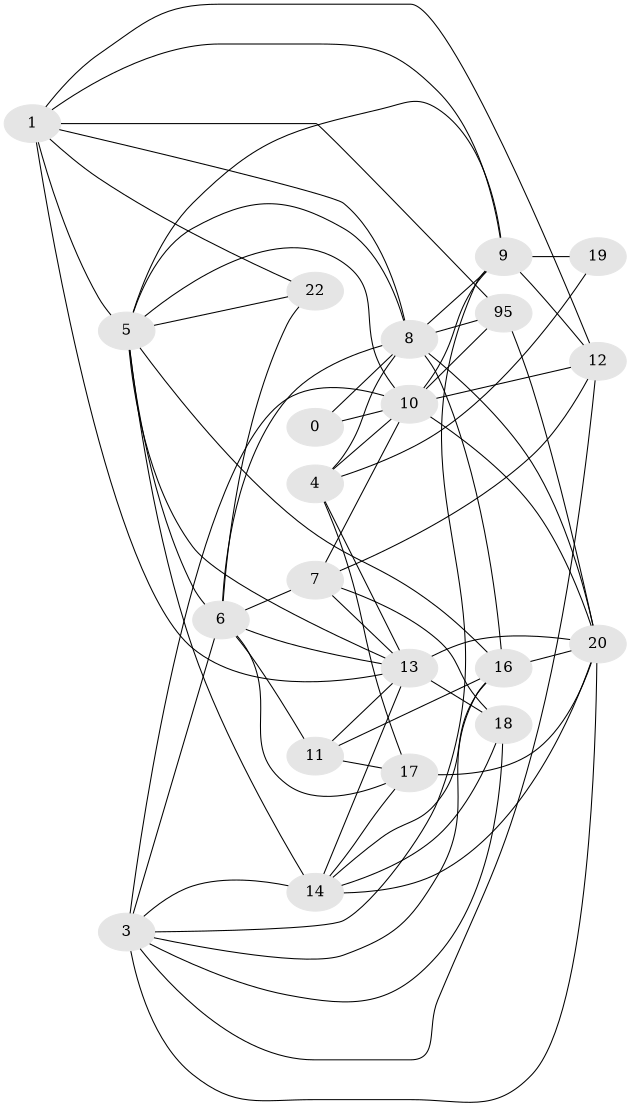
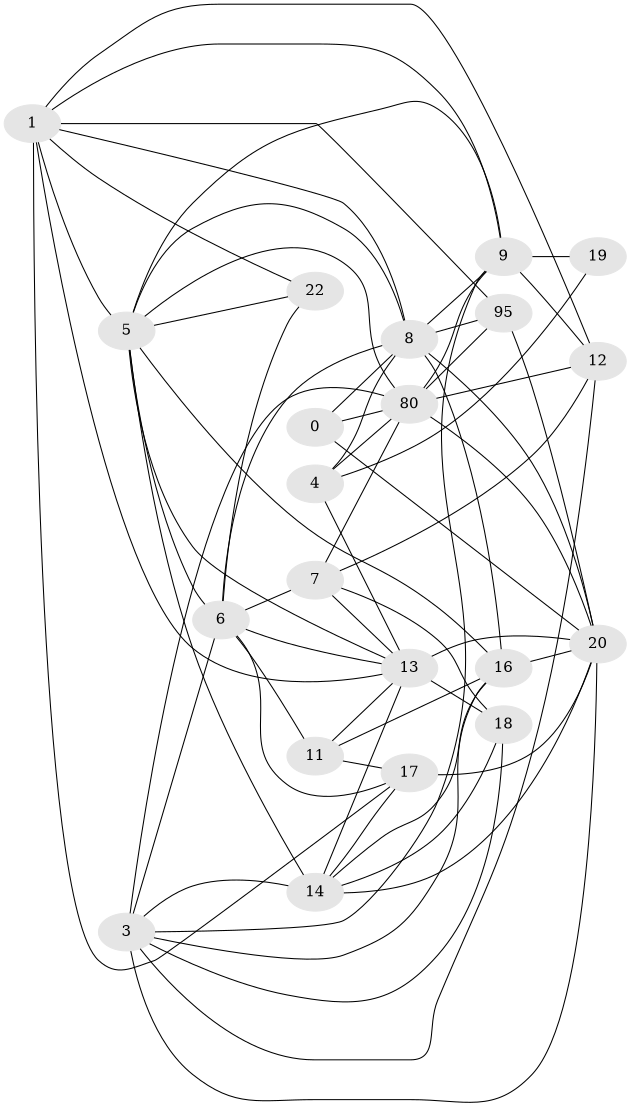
(409, 404) -> (409, 404)
none -> (463, 541)
(366, 641) -> (53, 731)
